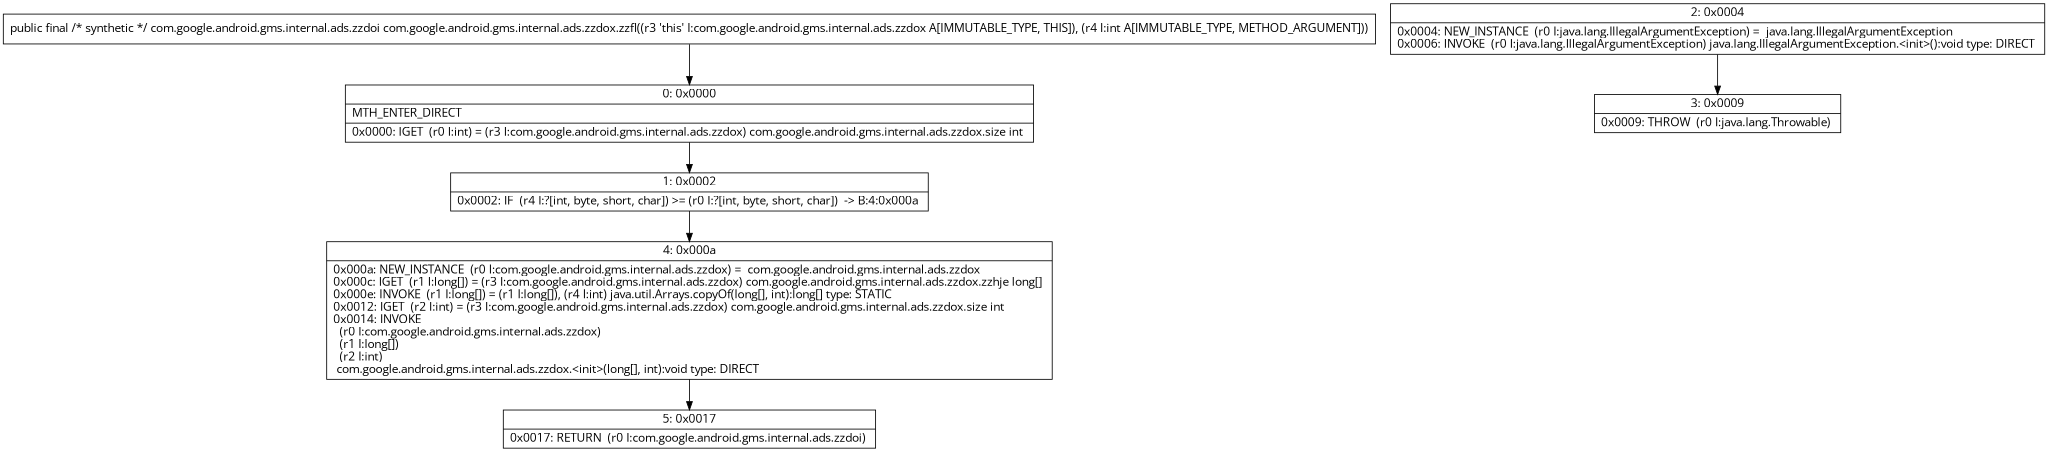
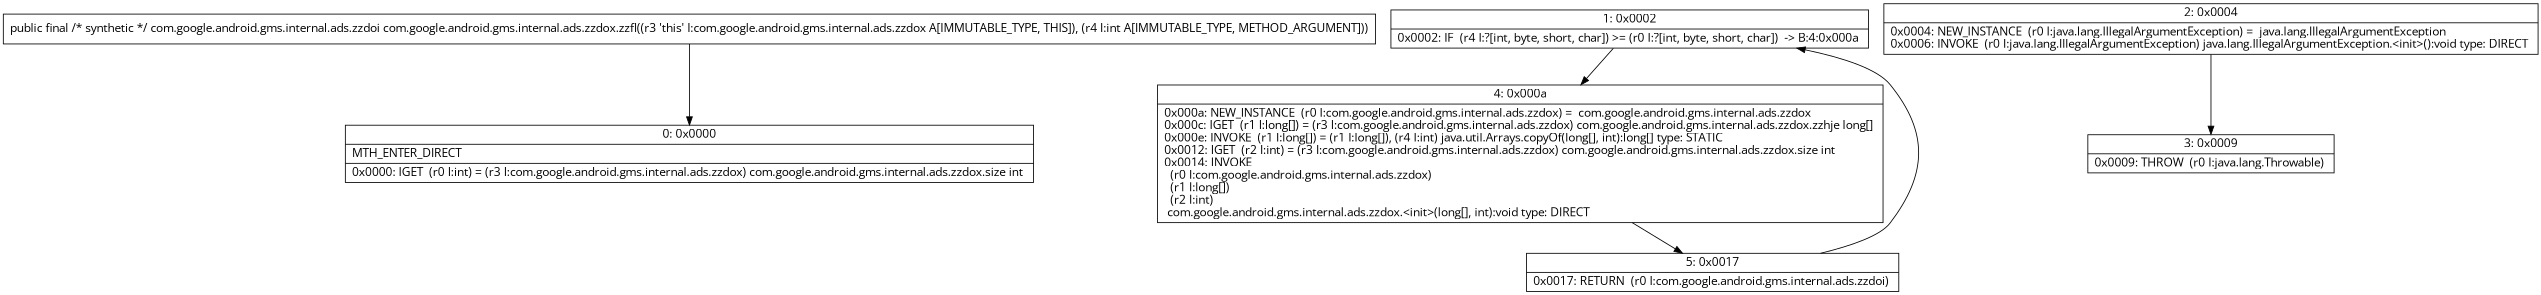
(689, 153) -> (1918, 145)
